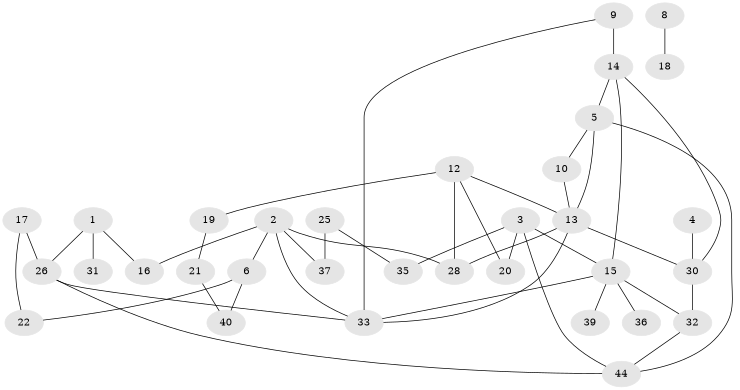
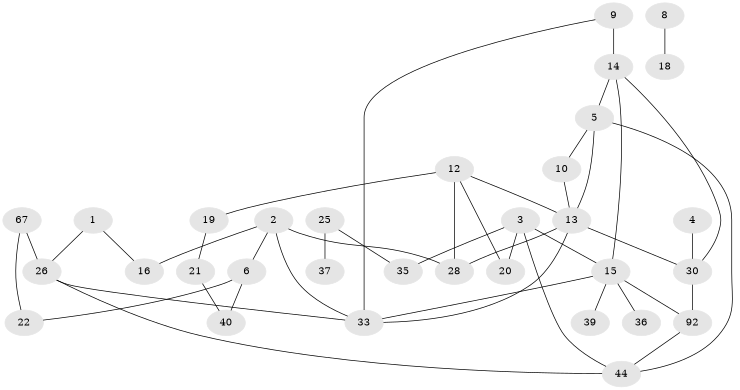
(22, 220) -> (22, 220)
(299, 246) -> none
(93, 272) -> none
(693, 323) -> (693, 323)
